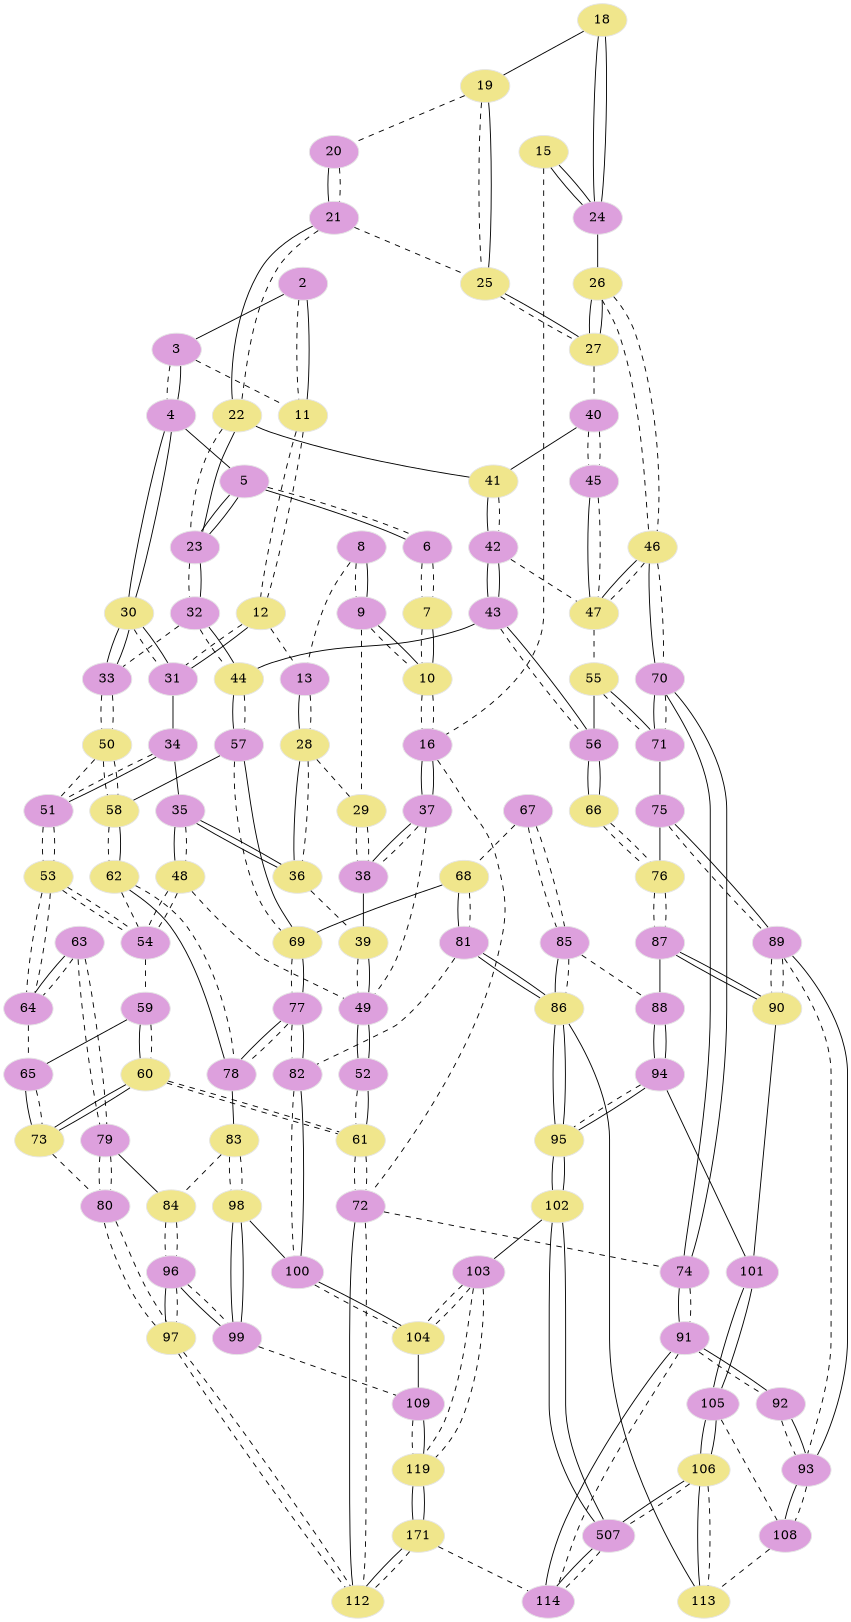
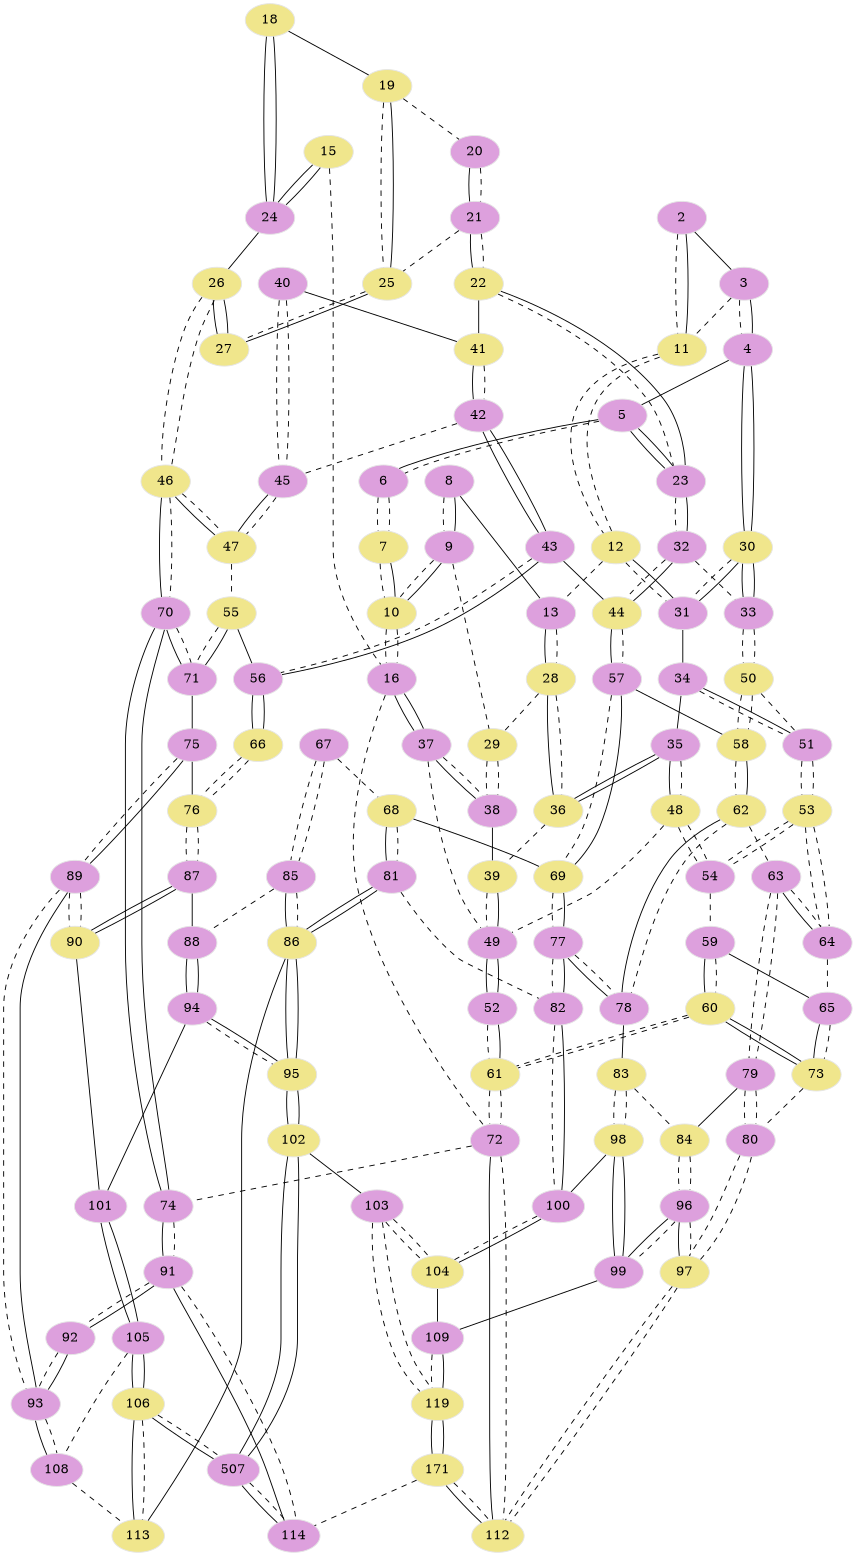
(594, 383) -> none
(537, 576) -> (381, 448)
(323, 610) -> (500, 547)
(130, 910) -> (754, 835)
(327, 1371) -> (529, 1305)
